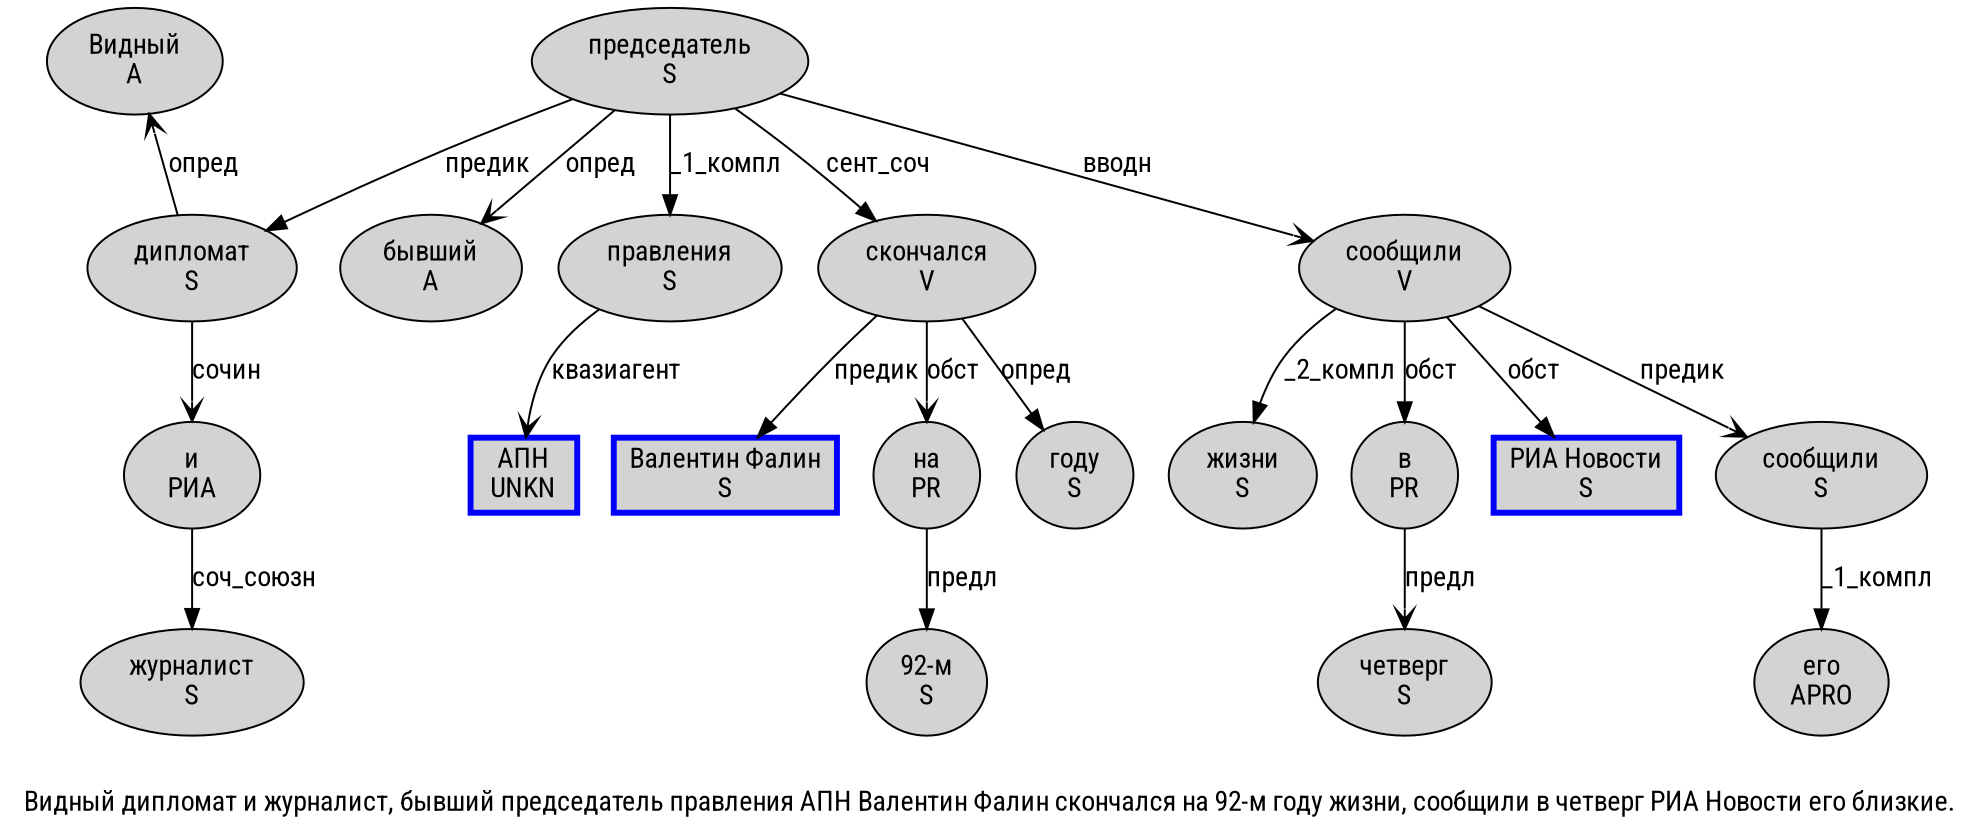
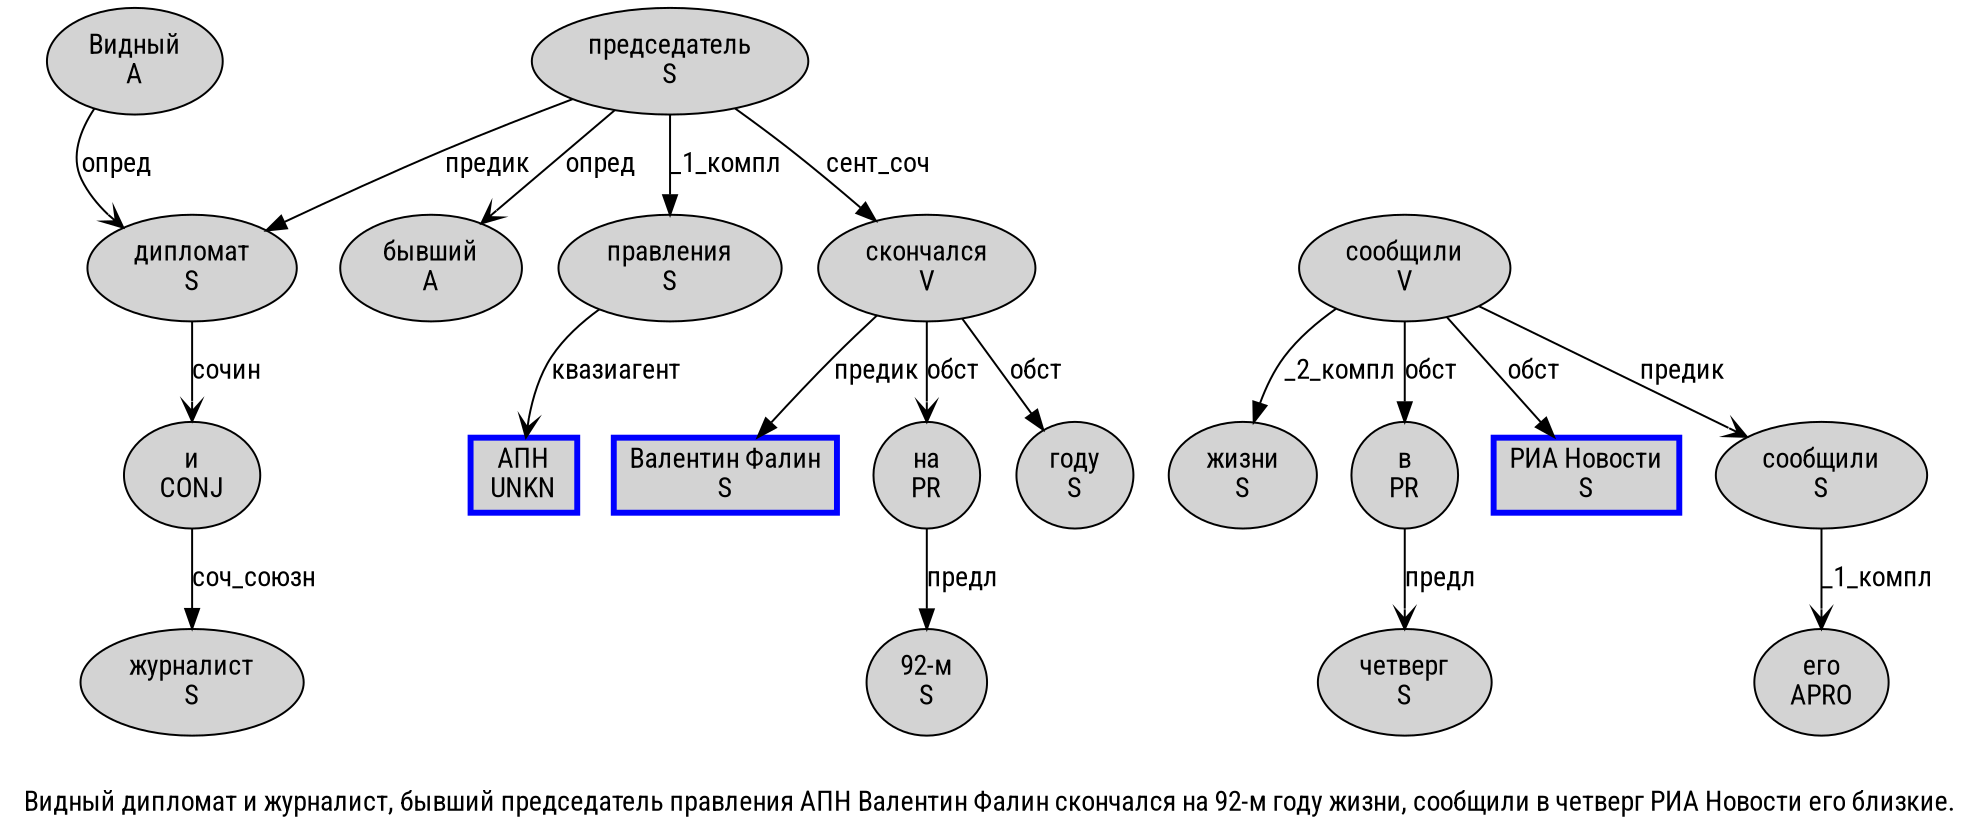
(1037, 164) -> none
(166, 175) -> (77, 165)
(1036, 372) -> (1036, 372)
(192, 475) -> (192, 475)
(1821, 569) -> (1821, 569)
